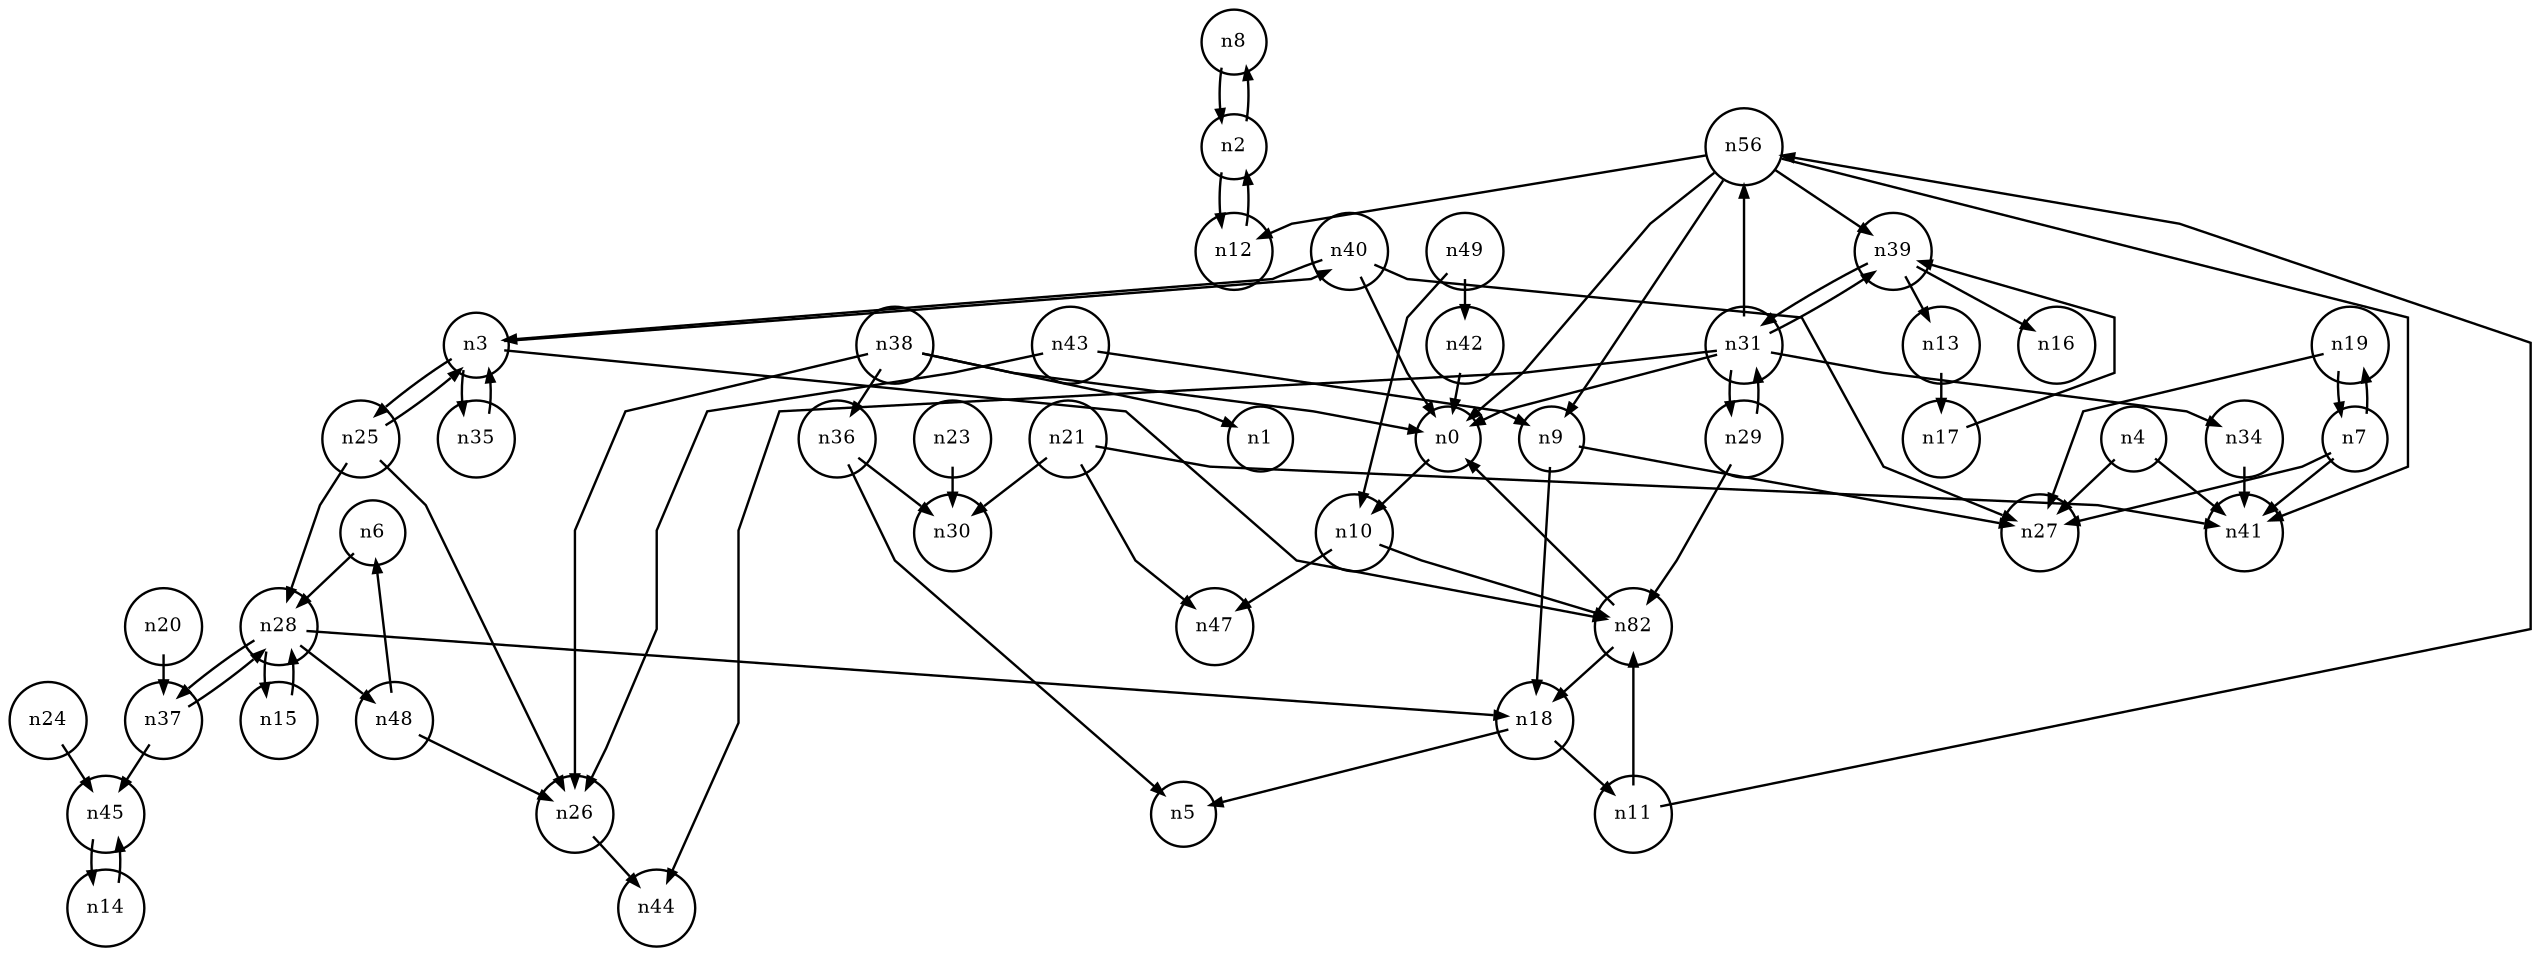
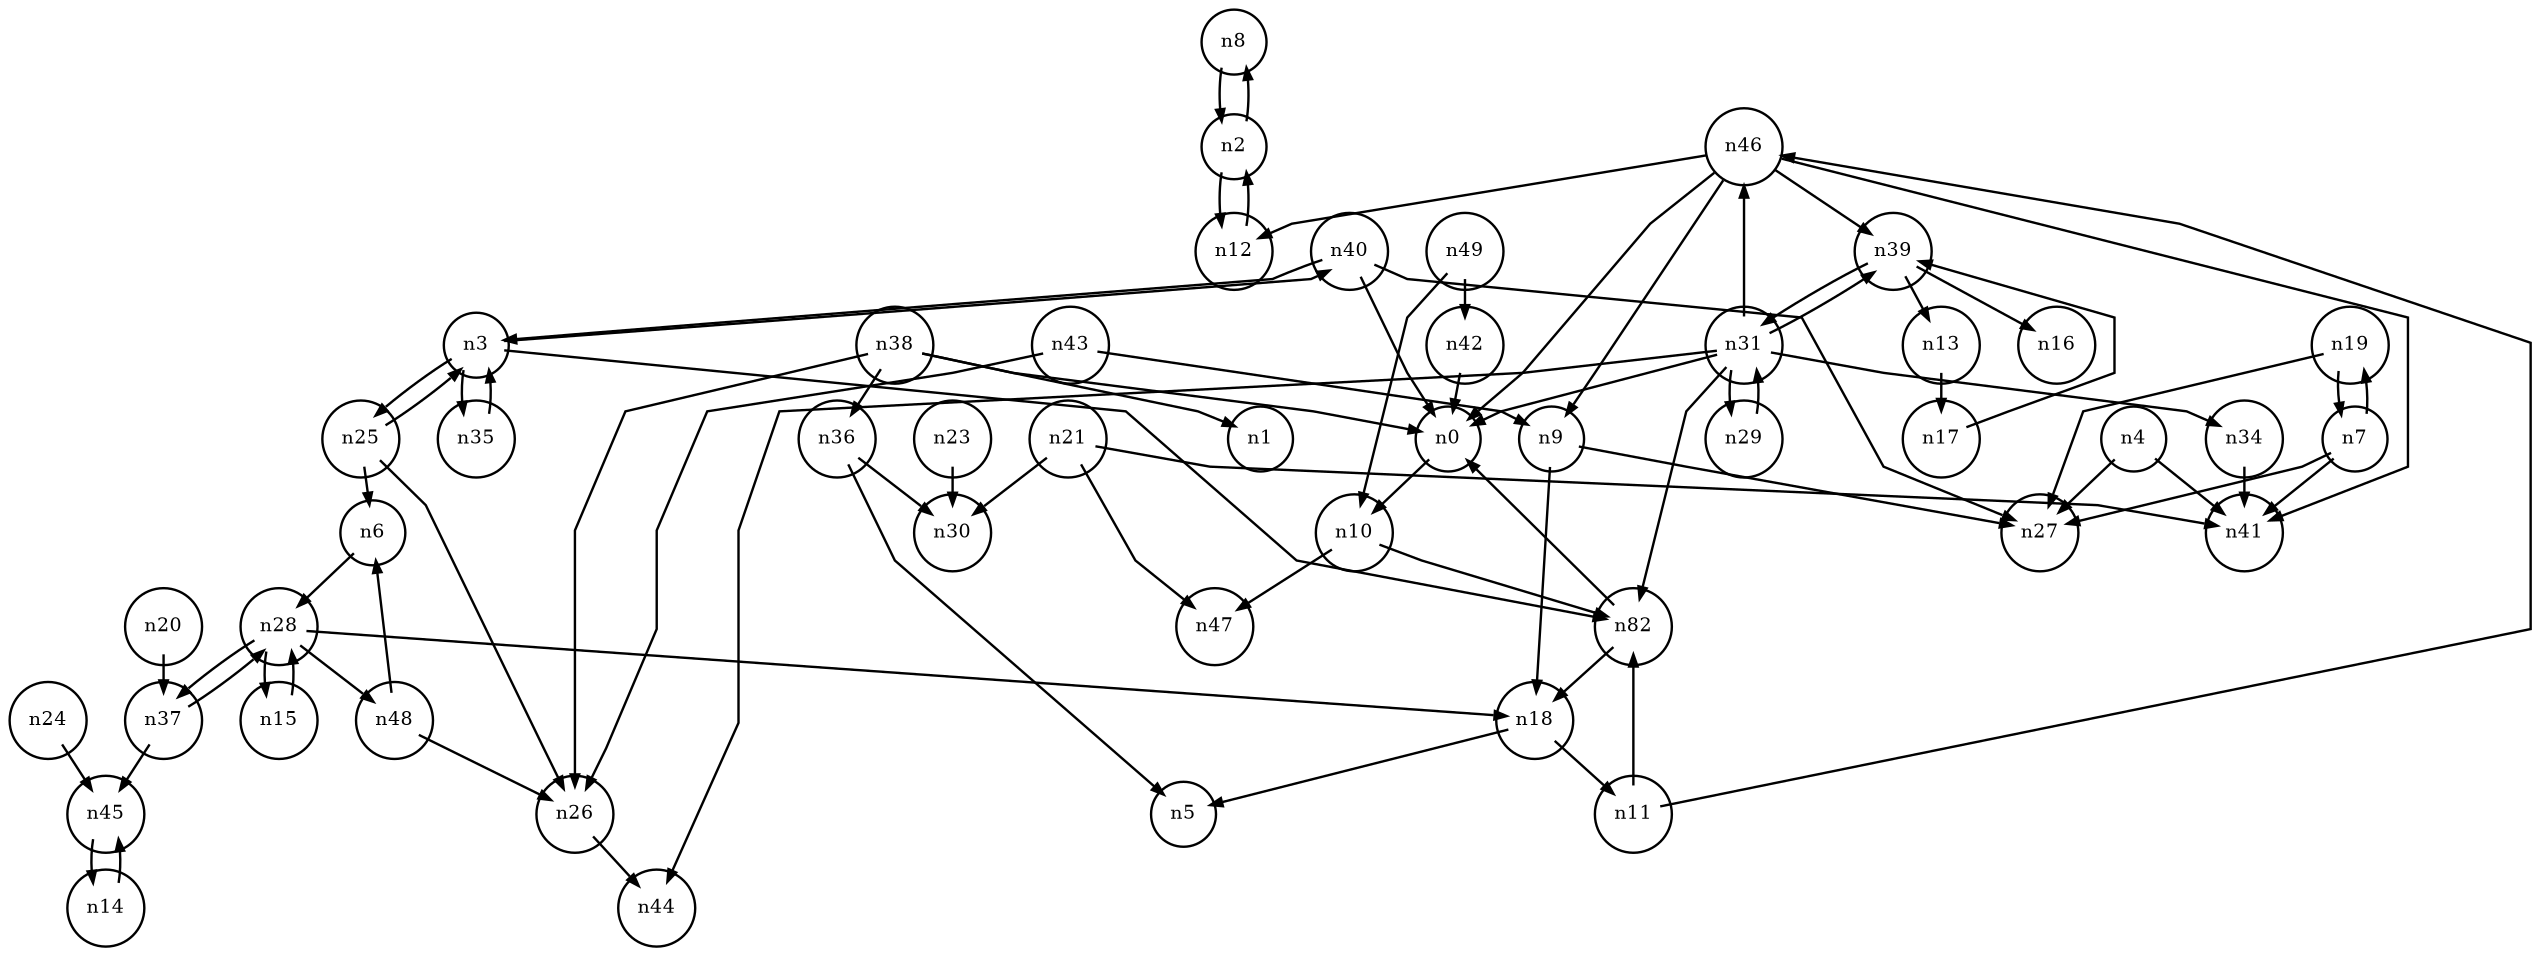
(1744, 147) -> (1744, 147)
(314, 523) -> (366, 480)
(1695, 529) -> (1677, 447)
